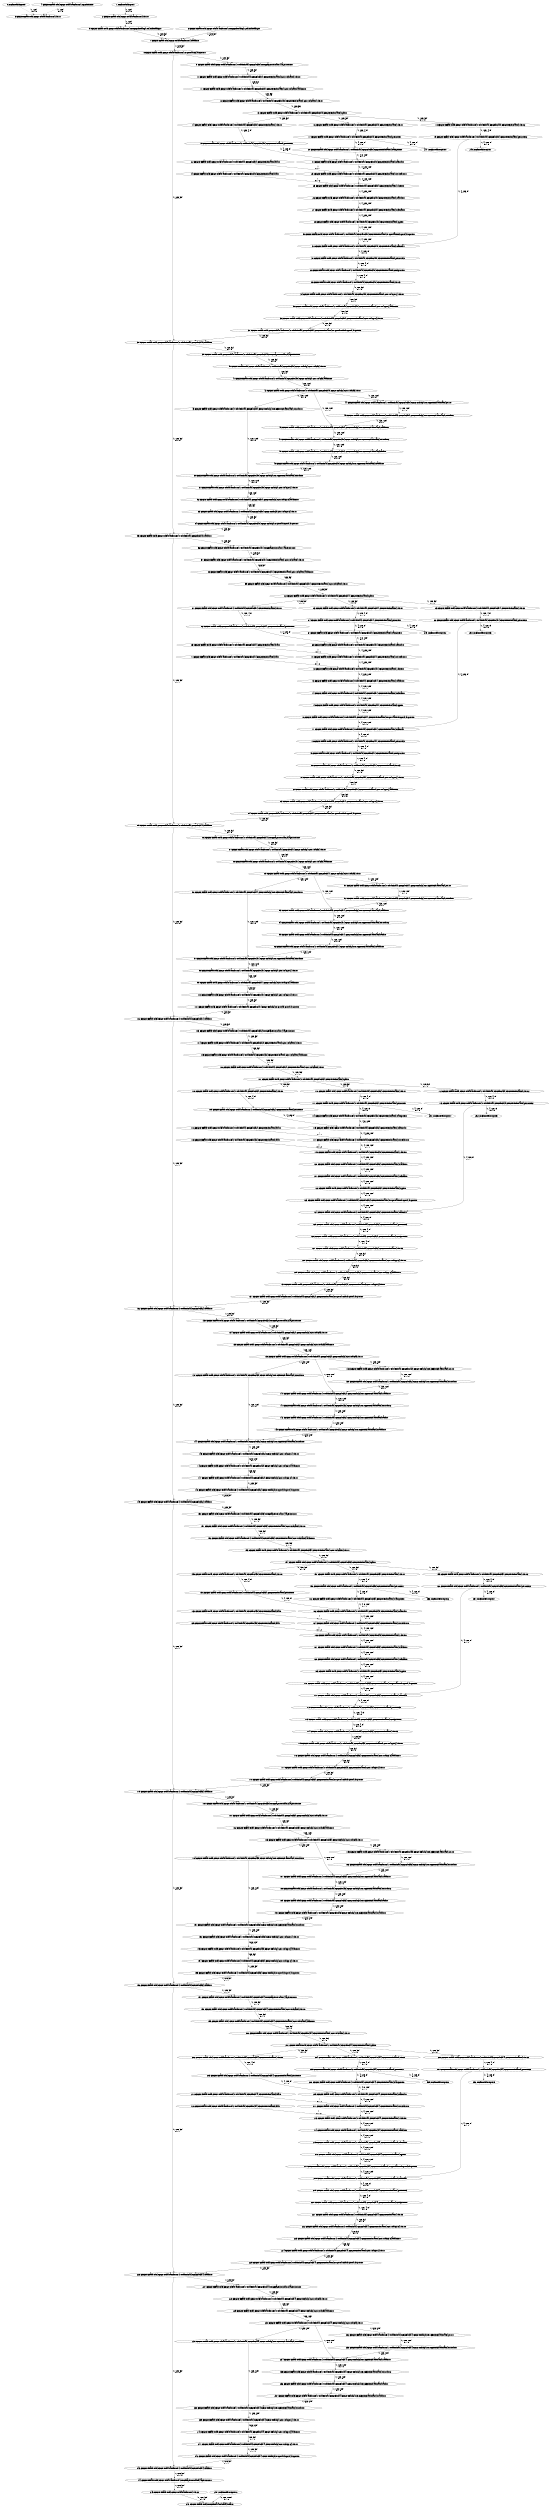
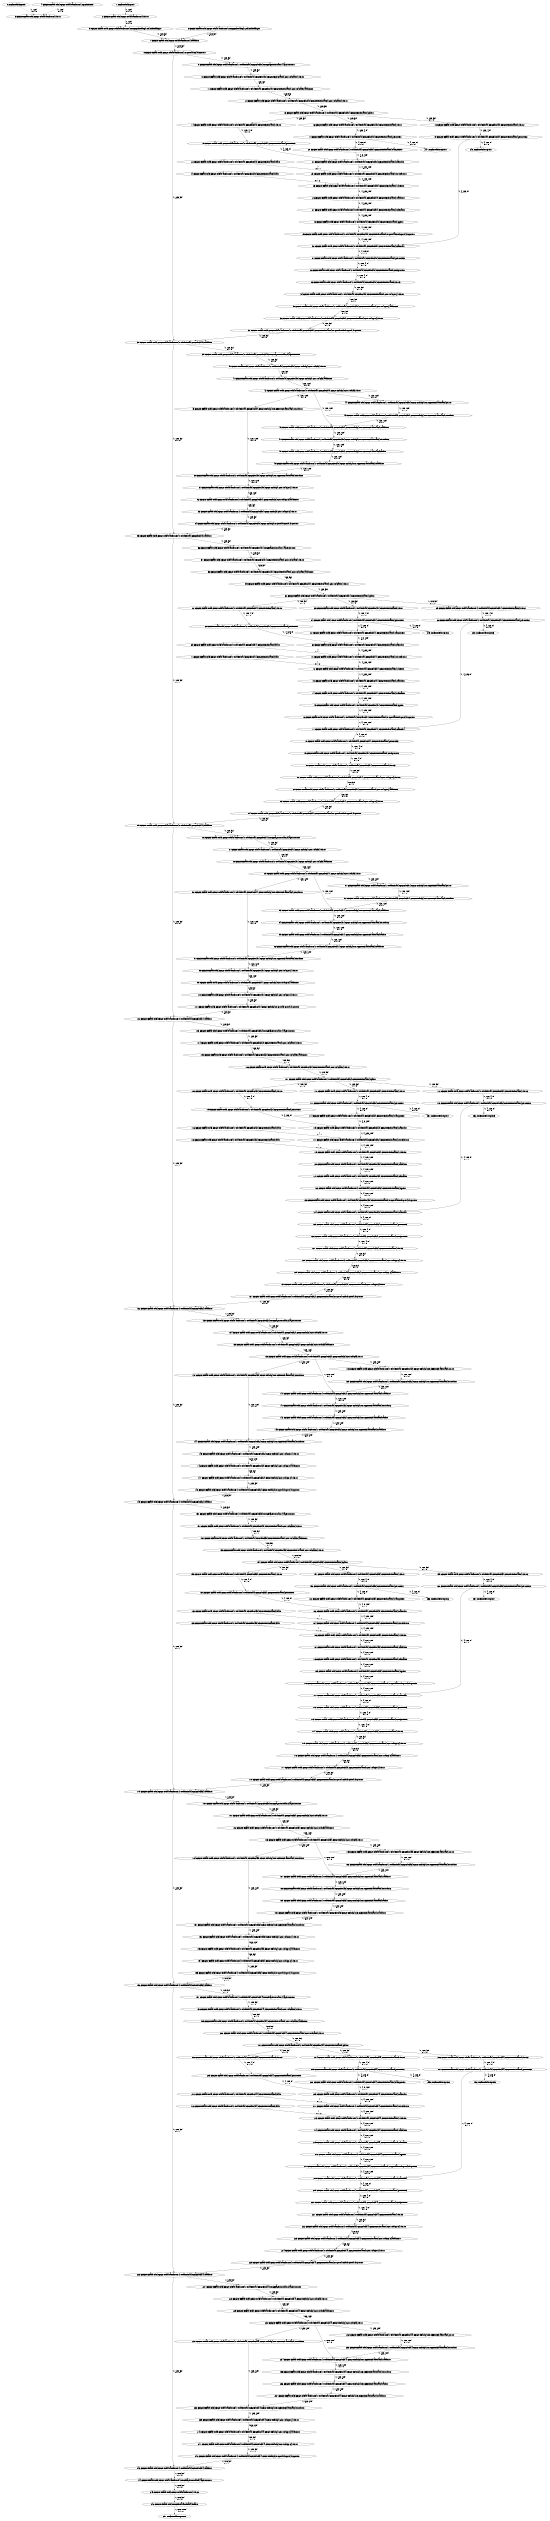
(218, 2498) -> (175, 2510)
